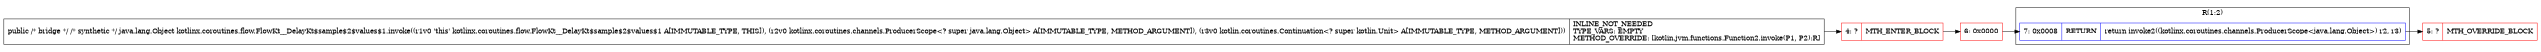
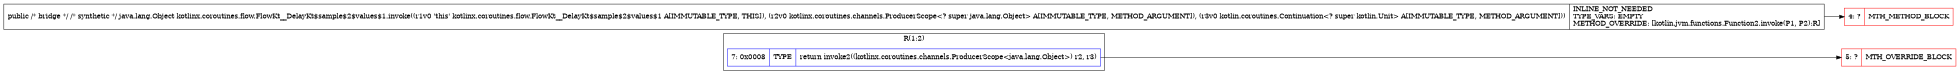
(1902, 31) -> (1909, 17)
(2081, 31) -> (783, 57)
(1981, 32) -> none
